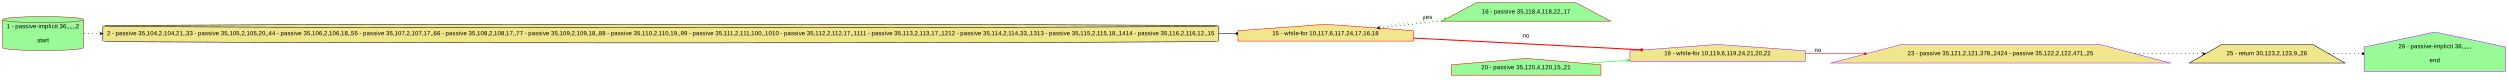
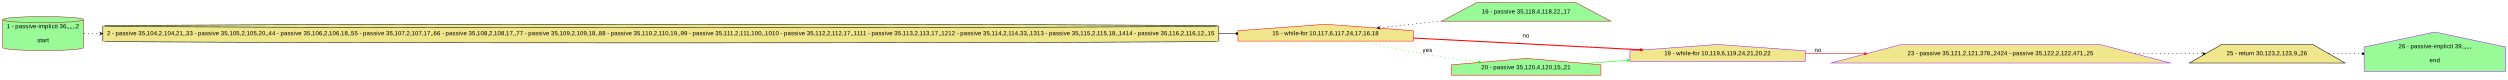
(1407, 23) -> (1419, 53)
(1527, 44) -> (1527, 44)
(2435, 54) -> (2435, 54)
